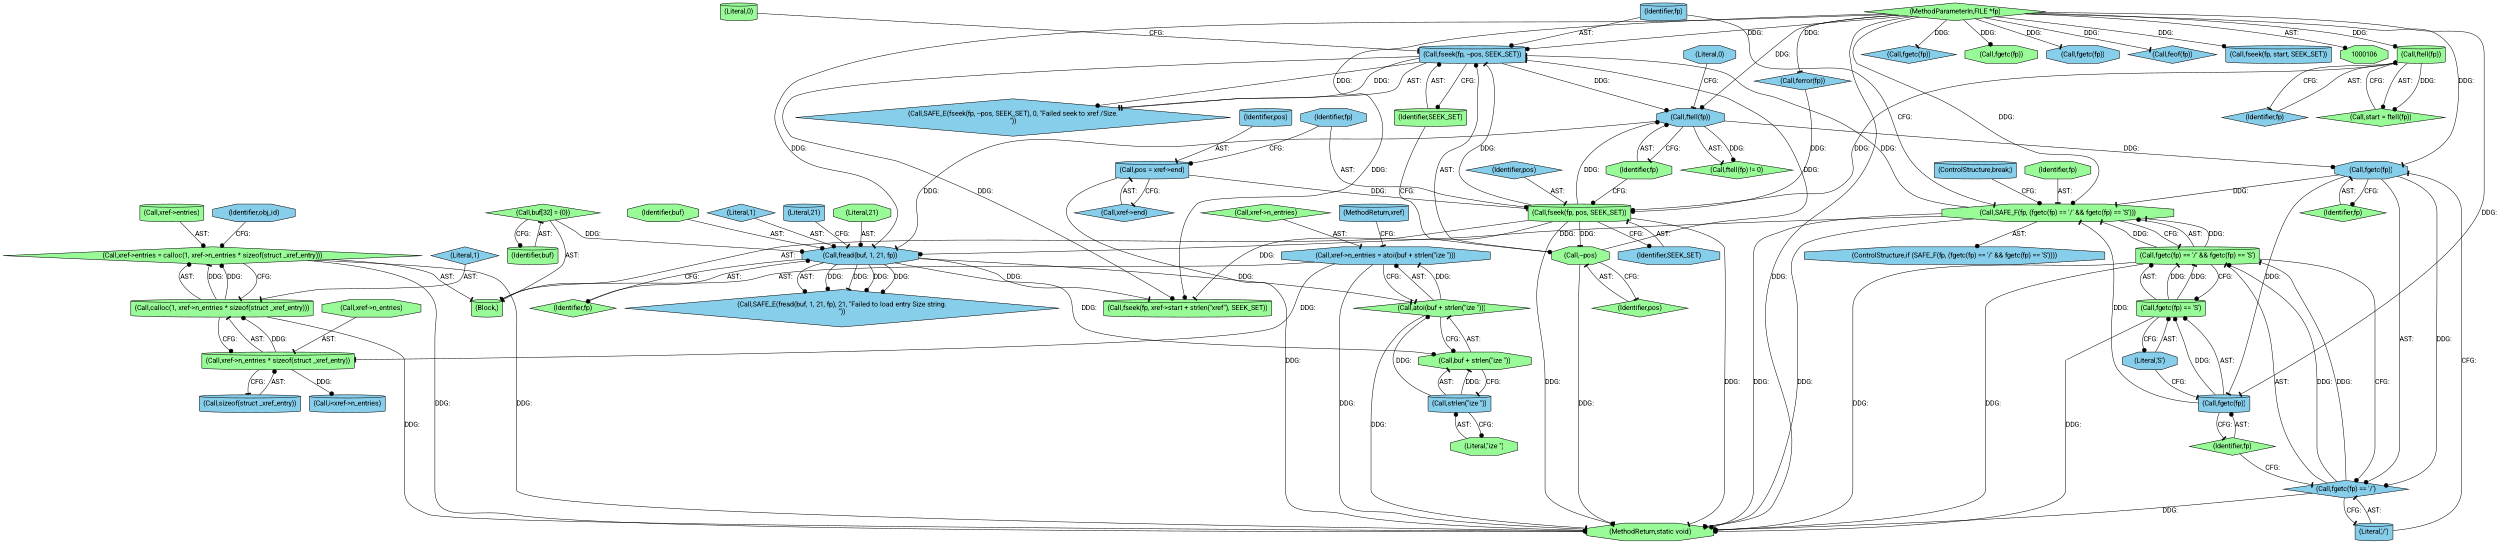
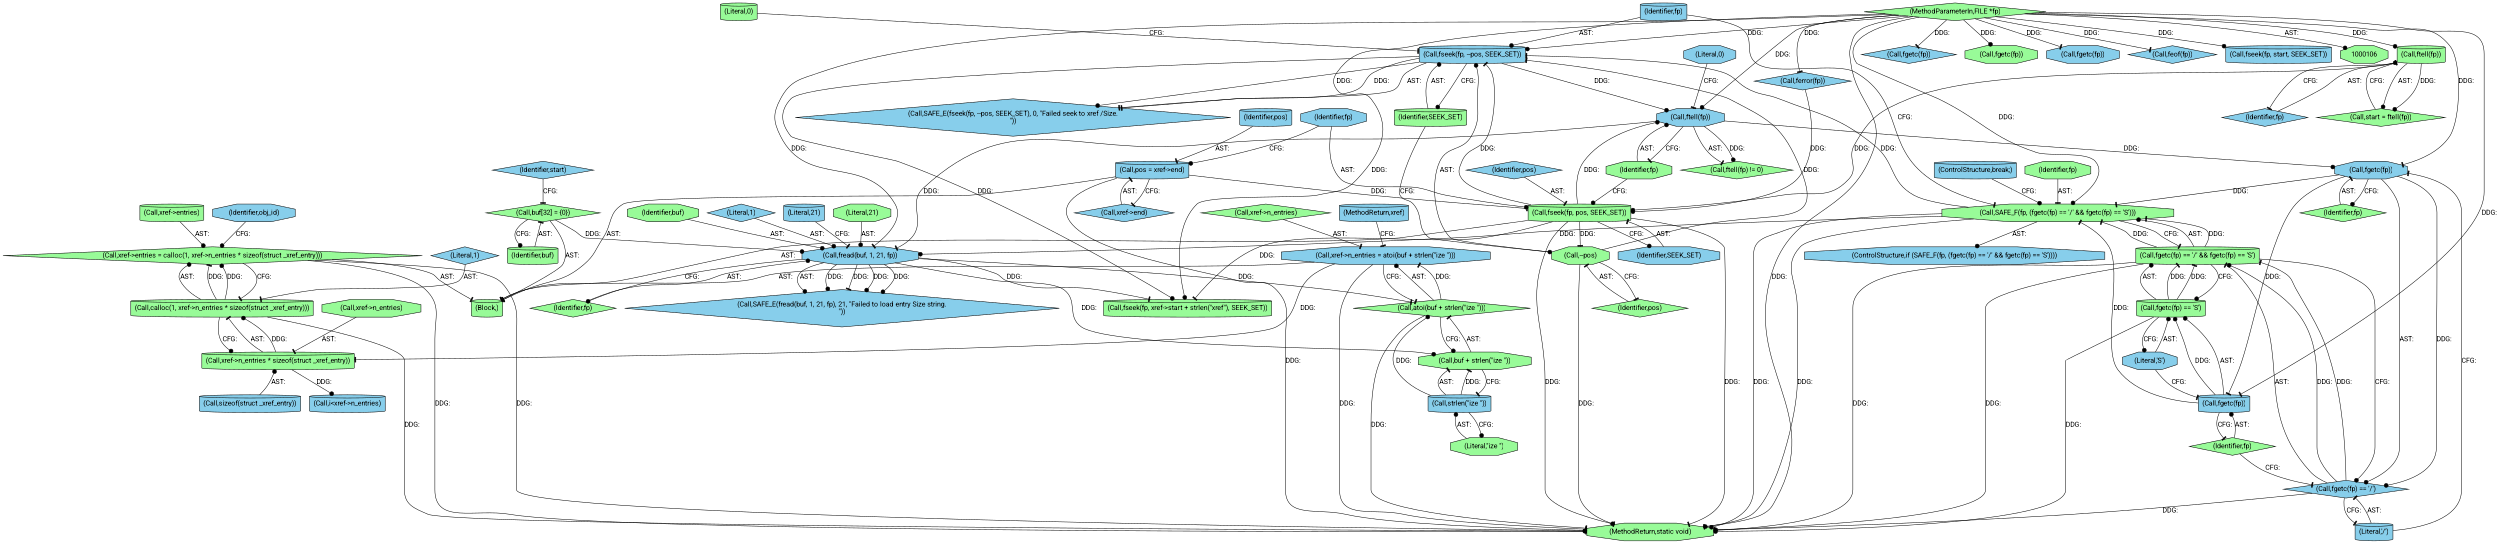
none -> (543, 170)
none -> (790, 197)
(250, 379) -> none
